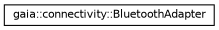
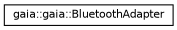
(109, 15) -> (89, 15)
